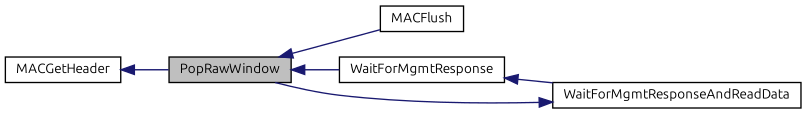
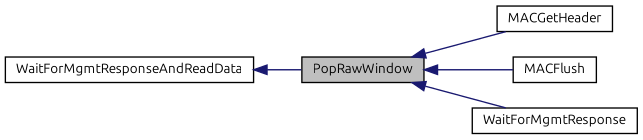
(152, 70) -> (465, 42)
(535, 81) -> none
